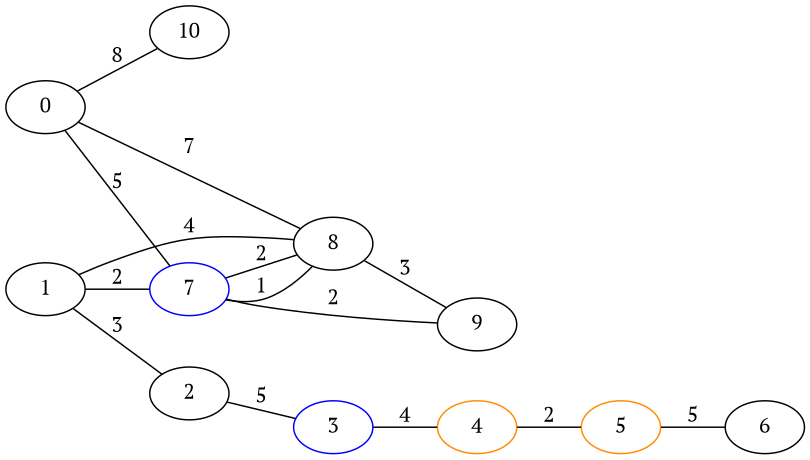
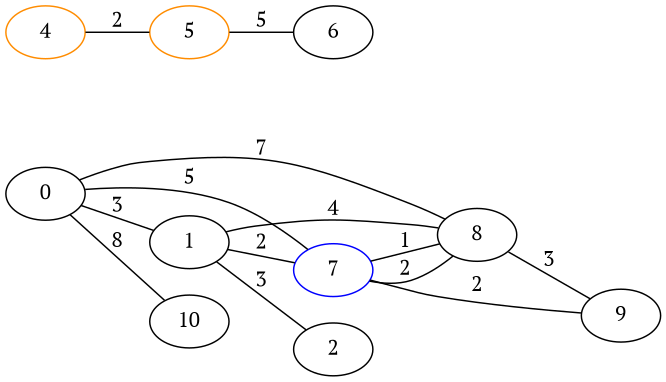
none -> (117, 218)
(333, 427) -> none
